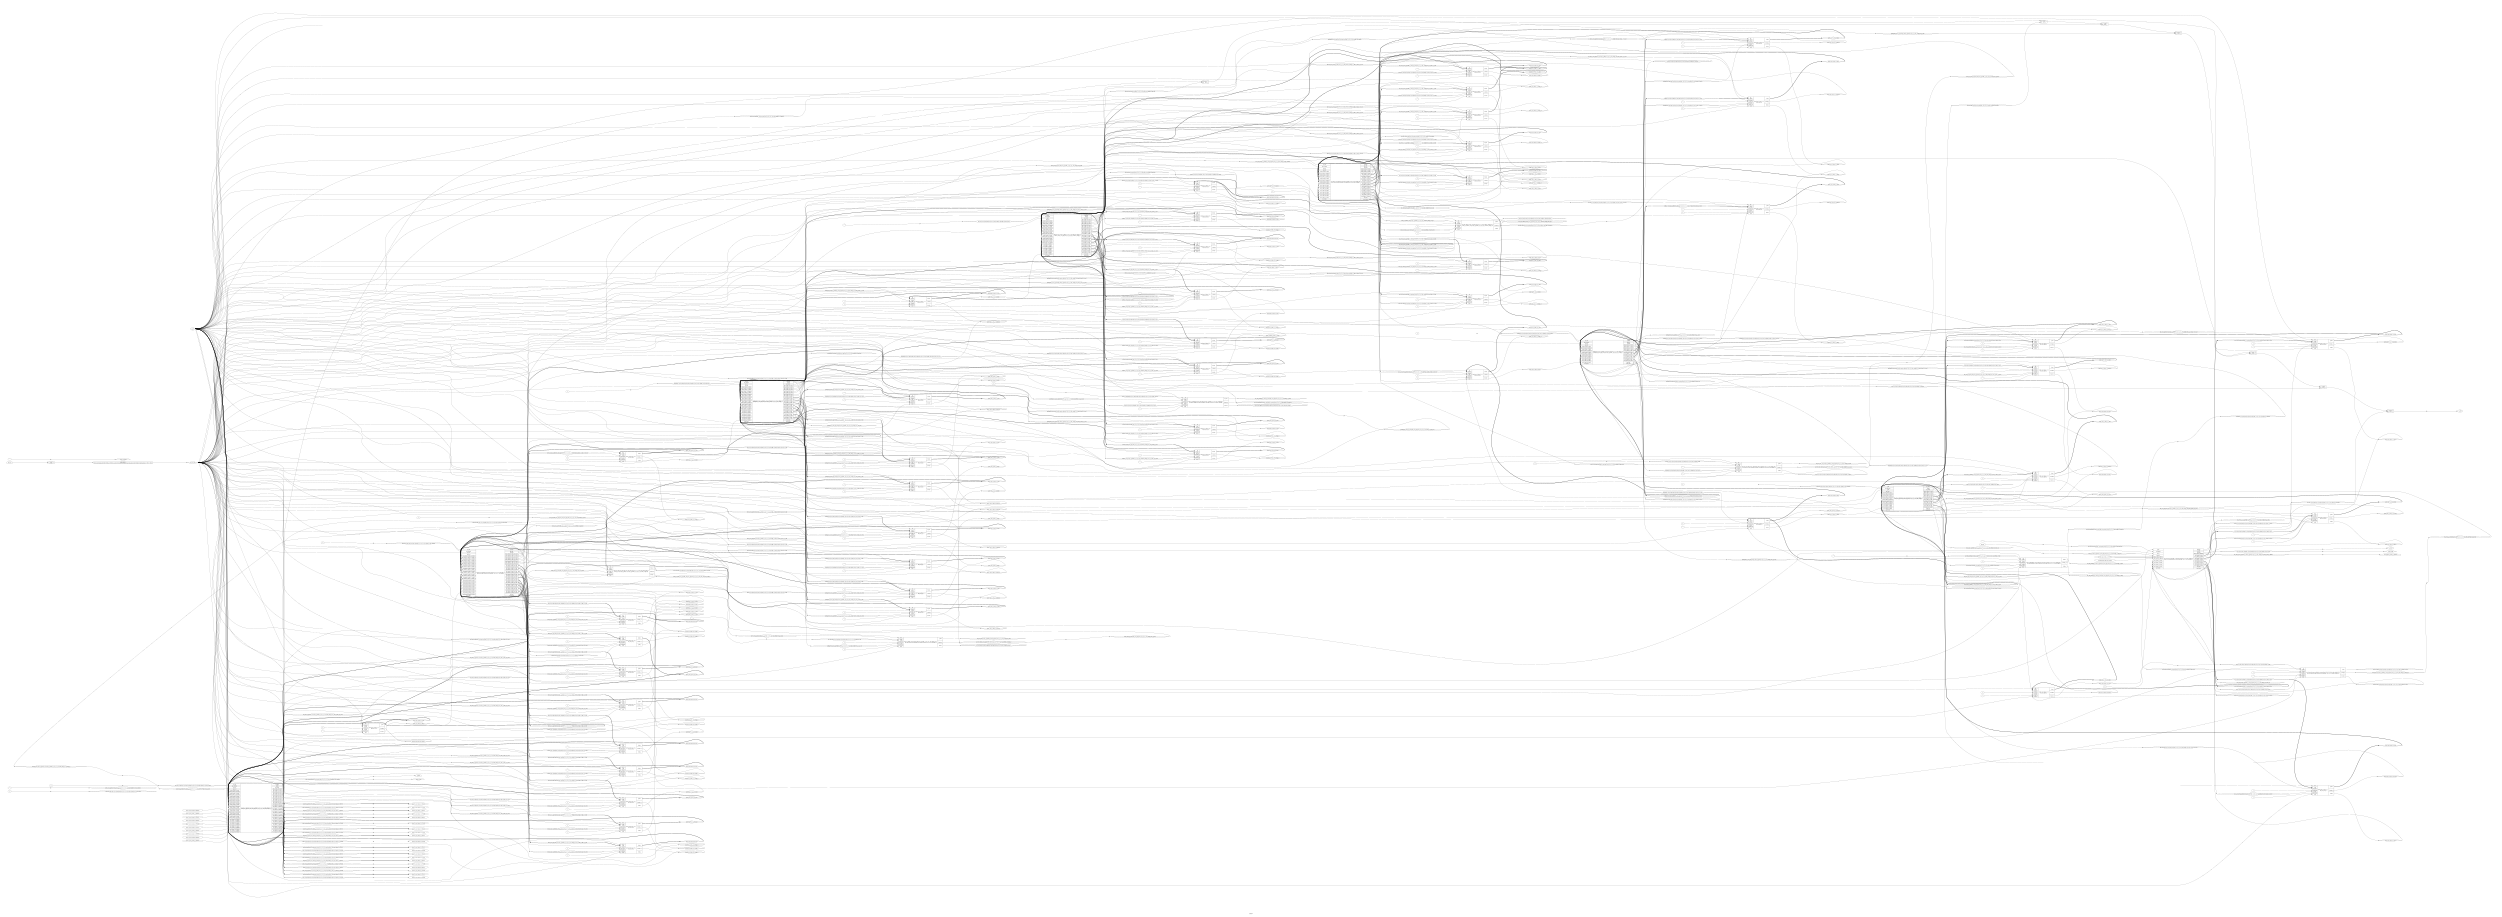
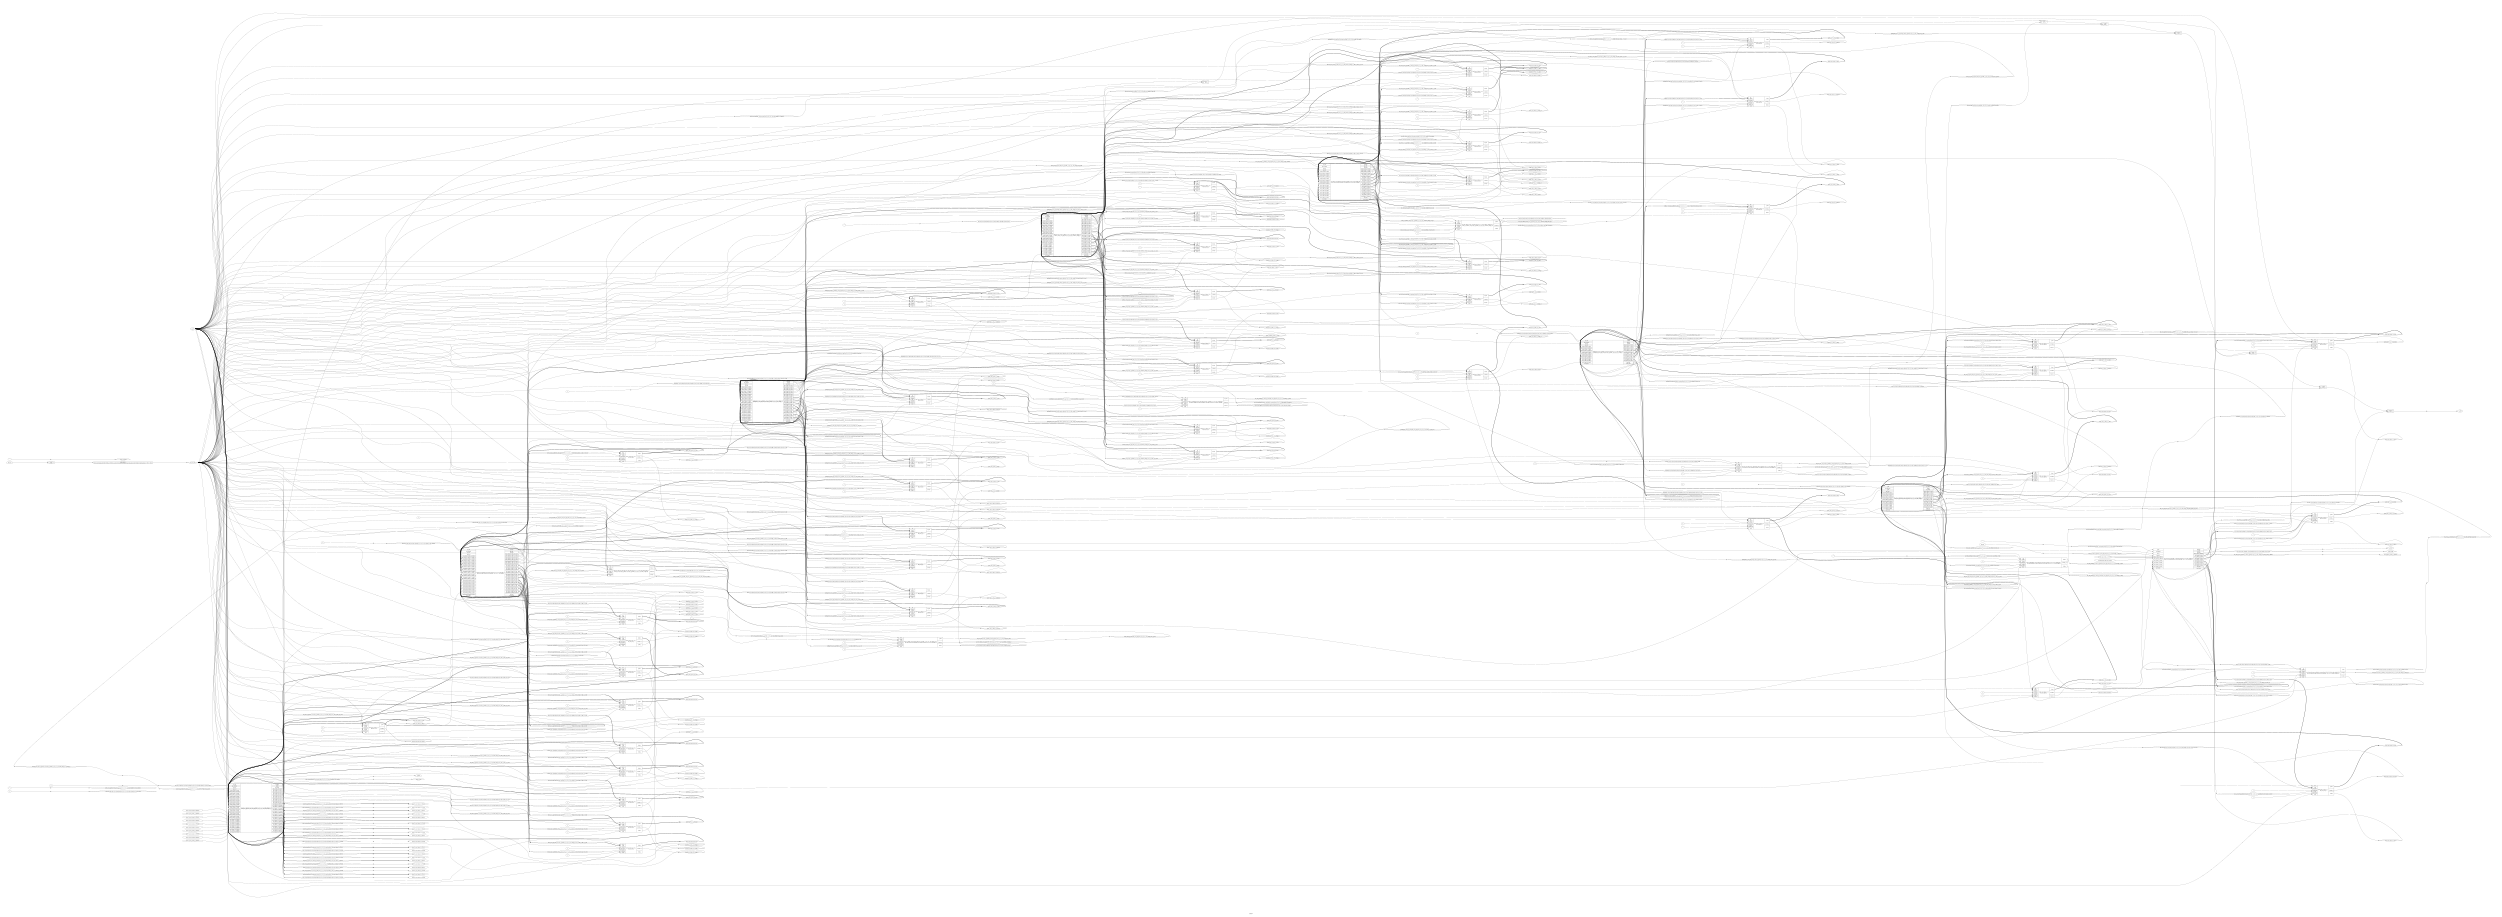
(1535, 87) -> none
none -> (1535, 195)
(994, 588) -> none
